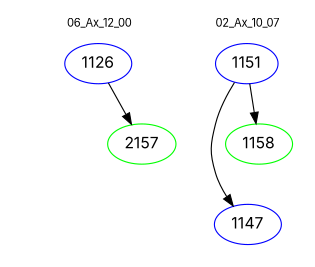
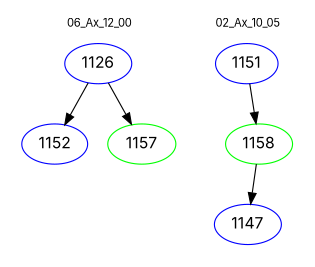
(248, 24) -> (248, 24)
(212, 139) -> (254, 178)
none -> (55, 144)
(142, 144) -> (142, 144)
